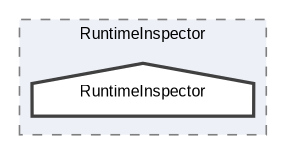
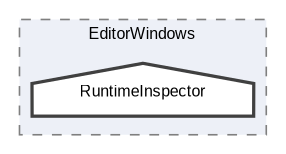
(143, 35) -> (143, 35)
